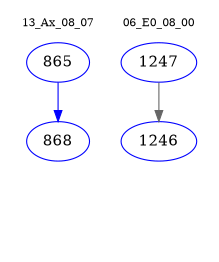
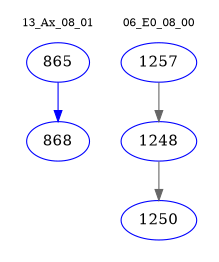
(58, 24) -> (58, 24)
(159, 62) -> (159, 62)
(159, 141) -> (159, 141)
none -> (159, 220)
